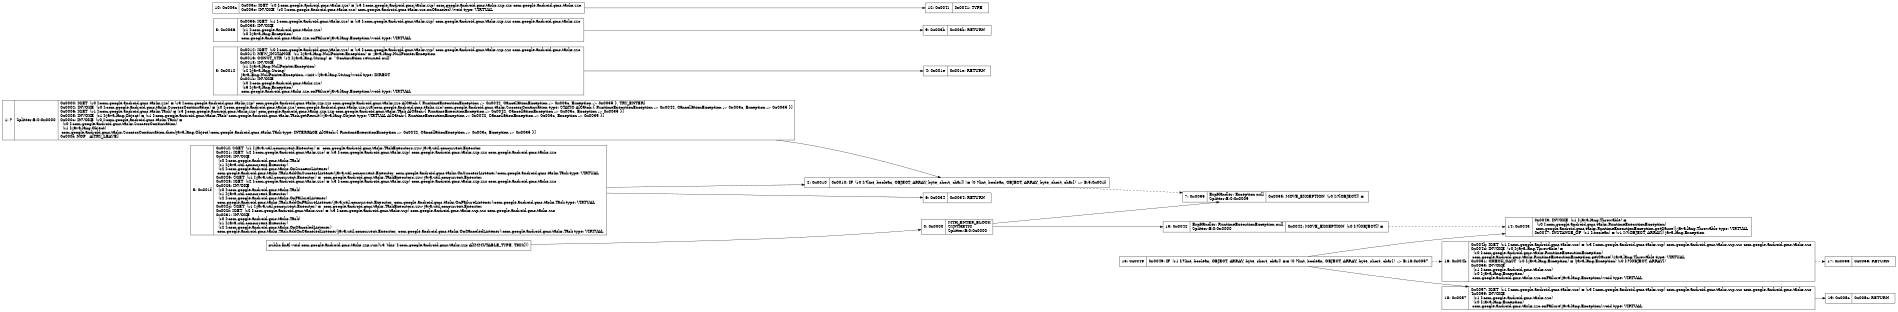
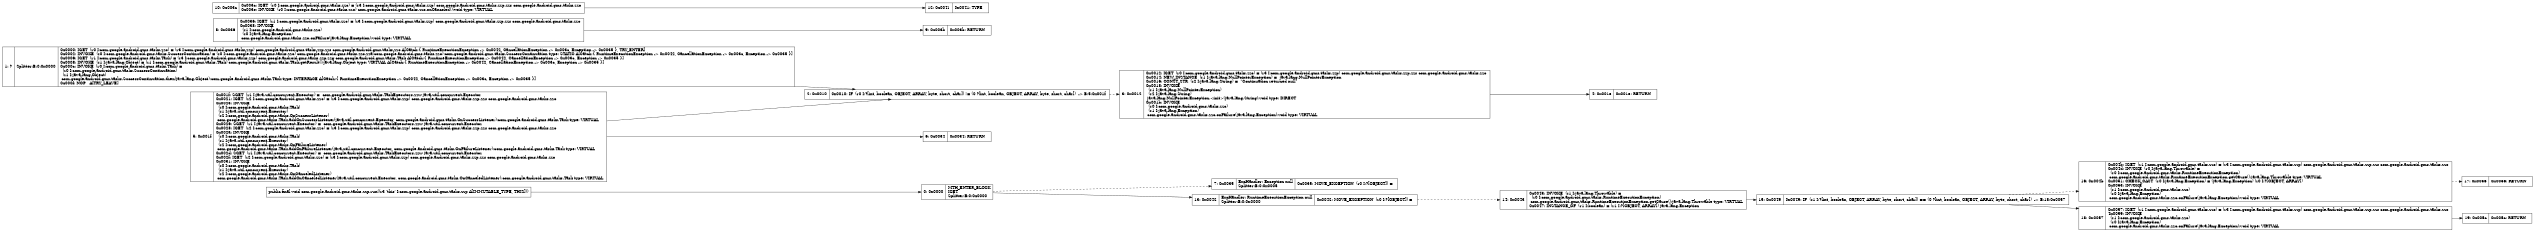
(266, 88) -> (1172, 111)
(1125, 190) -> (1113, 94)
(1105, 213) -> (1101, 189)
(960, 227) -> (953, 192)
(1405, 243) -> (1750, 200)
